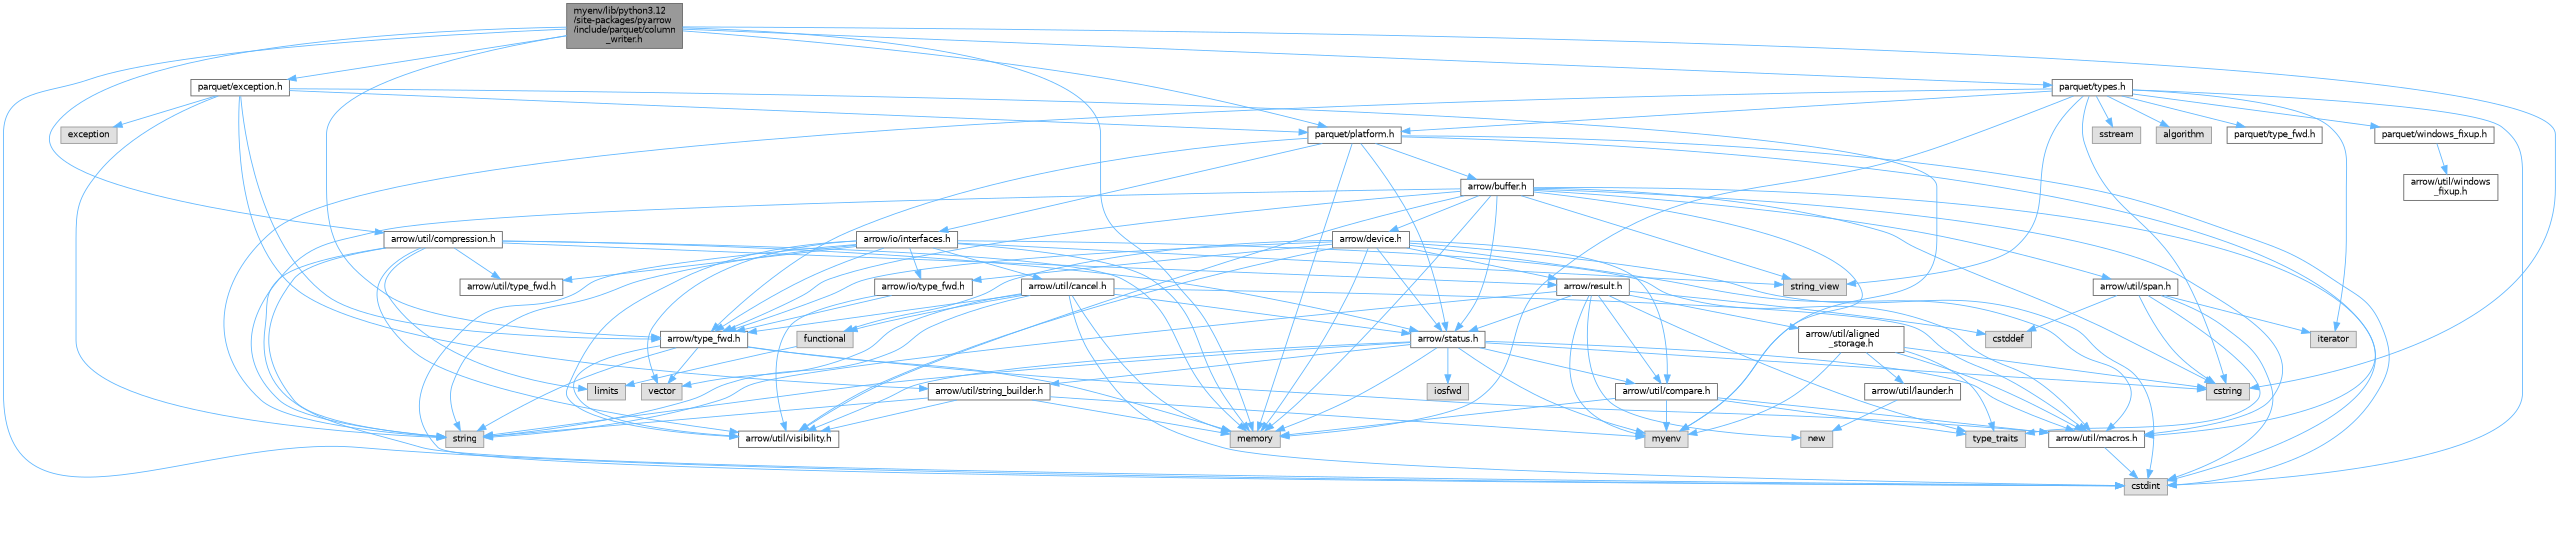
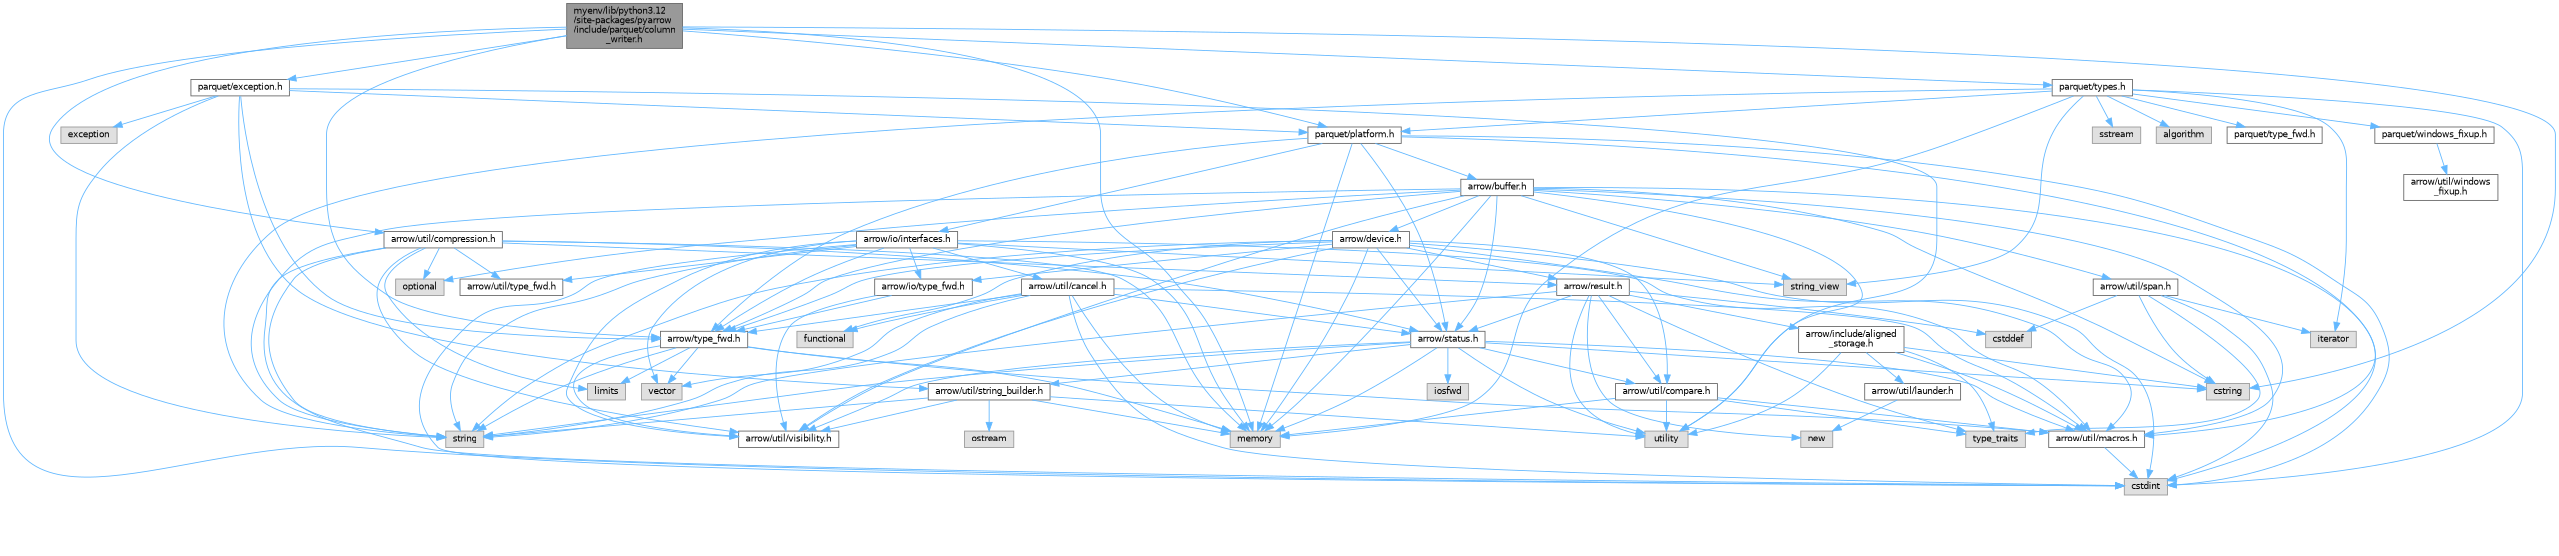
(2162, 245) -> none
none -> (889, 270)
none -> (420, 287)
(1851, 340) -> (1851, 340)
(715, 364) -> (659, 364)
none -> (989, 439)
(1666, 439) -> (1666, 439)
